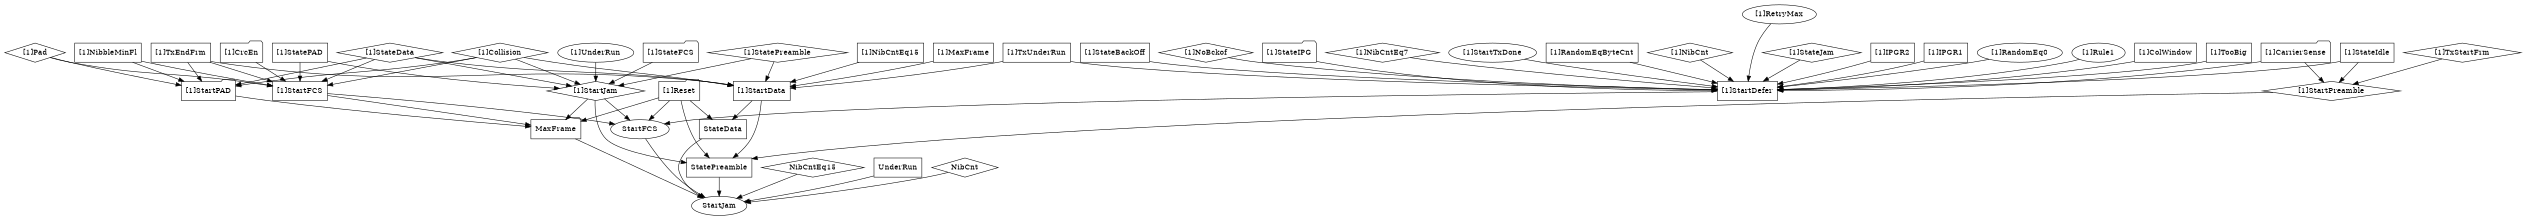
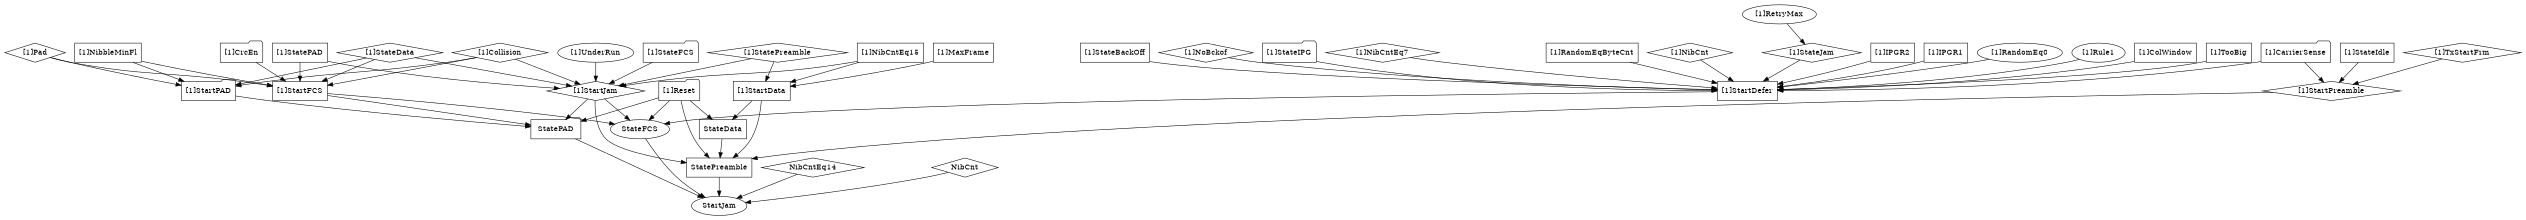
(1755, 48) -> (1794, 32)
(181, 53) -> none
(1037, 53) -> none
(1493, 53) -> none
(532, 70) -> none
(616, 70) -> none
none -> (742, 74)
(2146, 78) -> none
(556, 129) -> (556, 129)
(640, 129) -> (640, 129)
(679, 166) -> (721, 146)
(813, 168) -> (813, 168)
(898, 168) -> none
